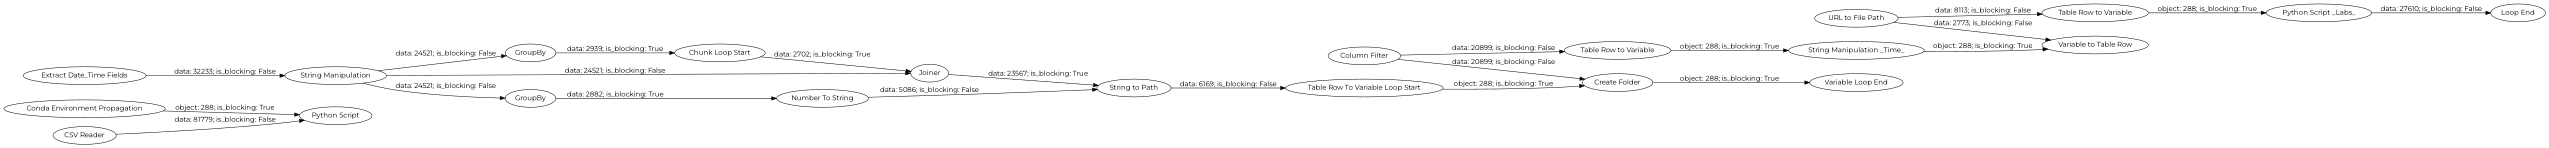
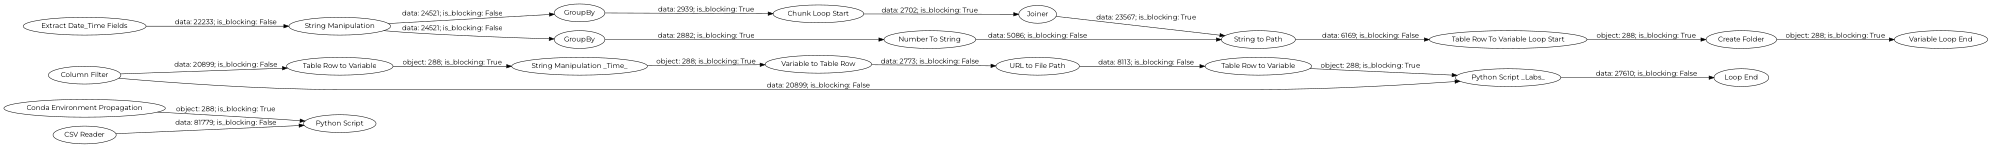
(1970, 31) -> (931, 65)
(1489, 69) -> (787, 89)
(225, 72) -> (226, 22)
(646, 74) -> none
